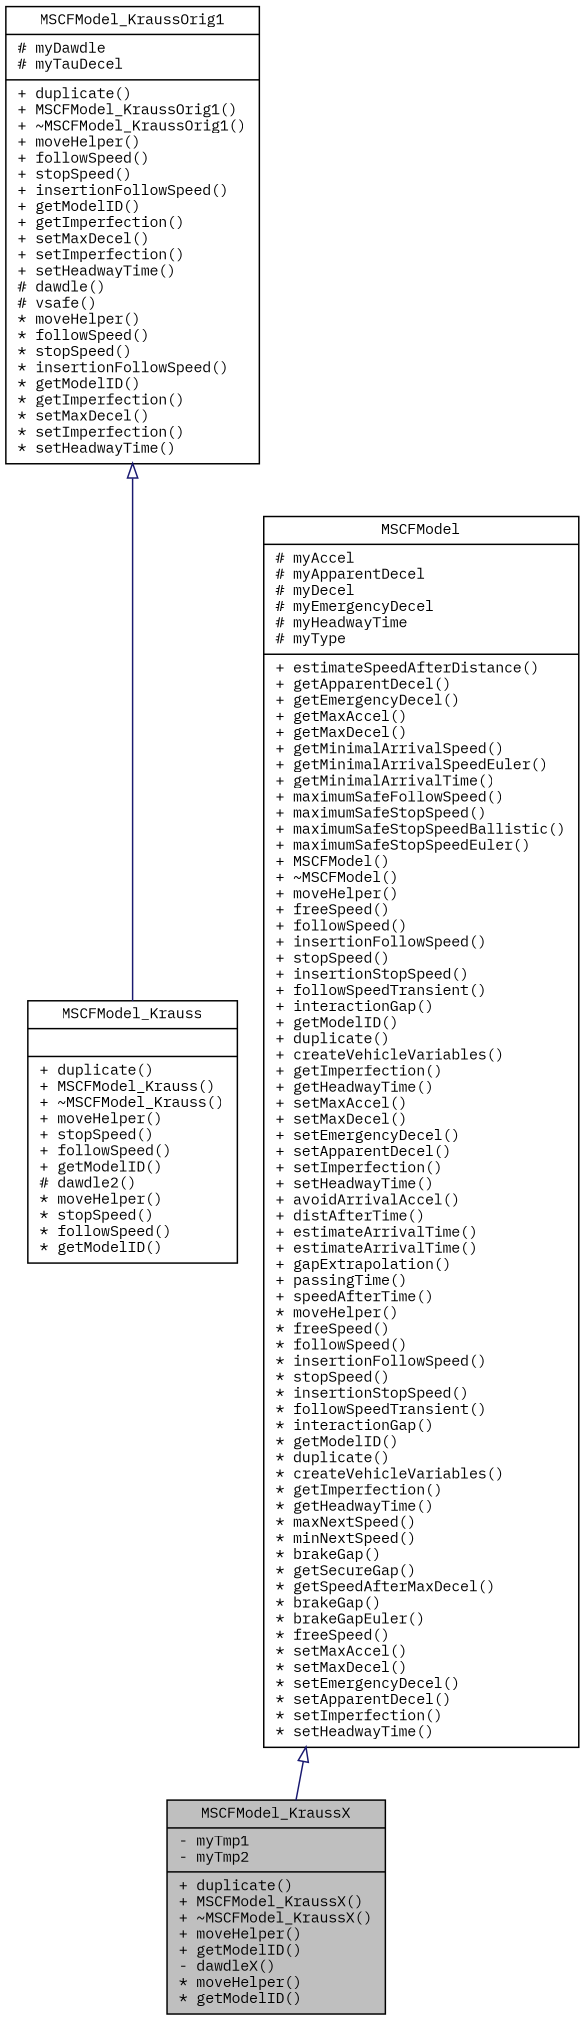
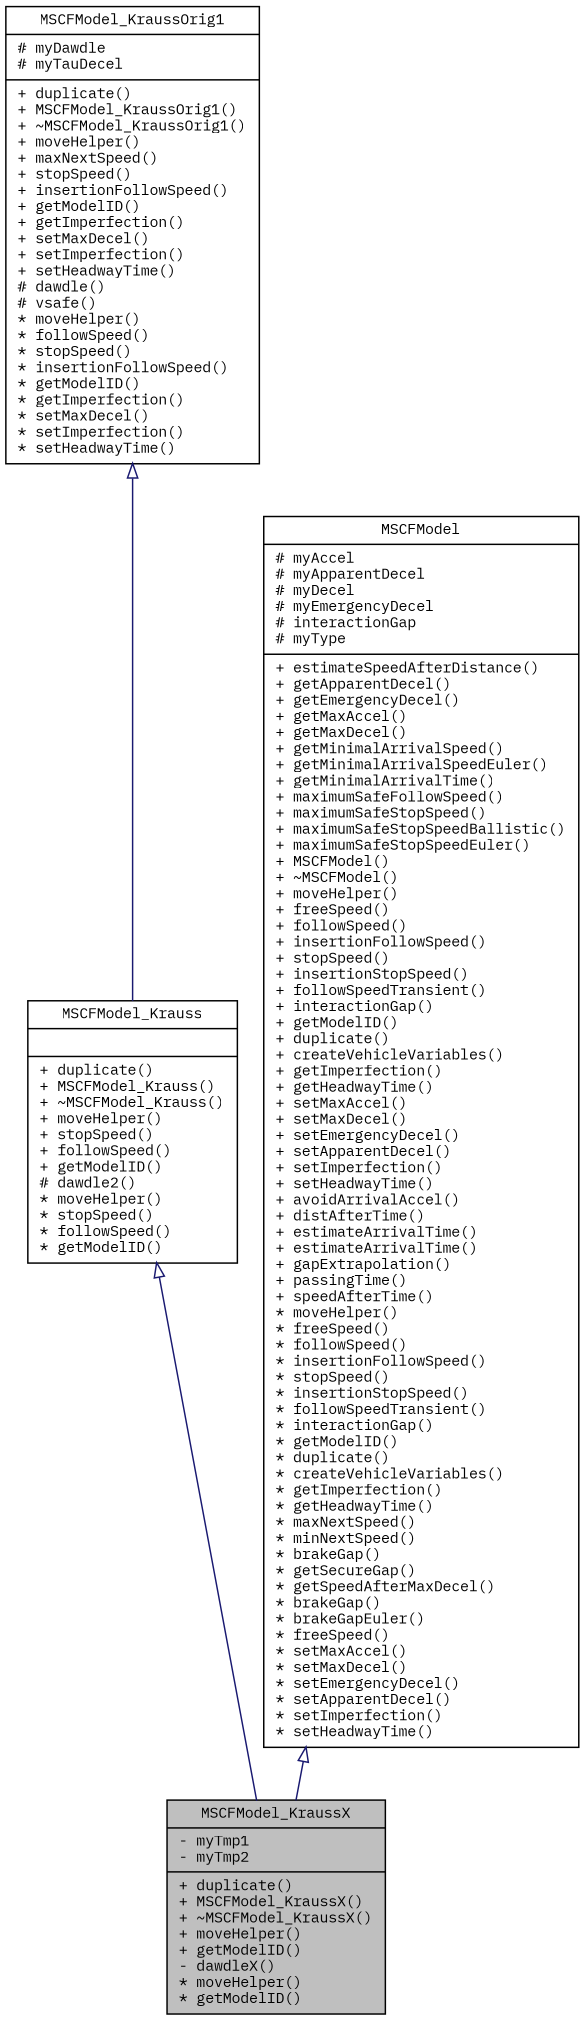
(84, 158) -> (89, 158)
(342, 623) -> (347, 623)
none -> (208, 1539)
